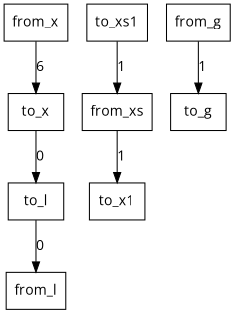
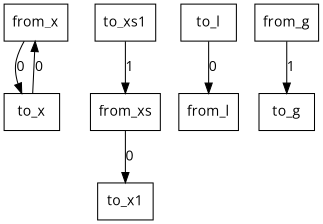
(41, 67) -> (21, 67)
(36, 152) -> (34, 73)
(122, 157) -> (130, 157)
